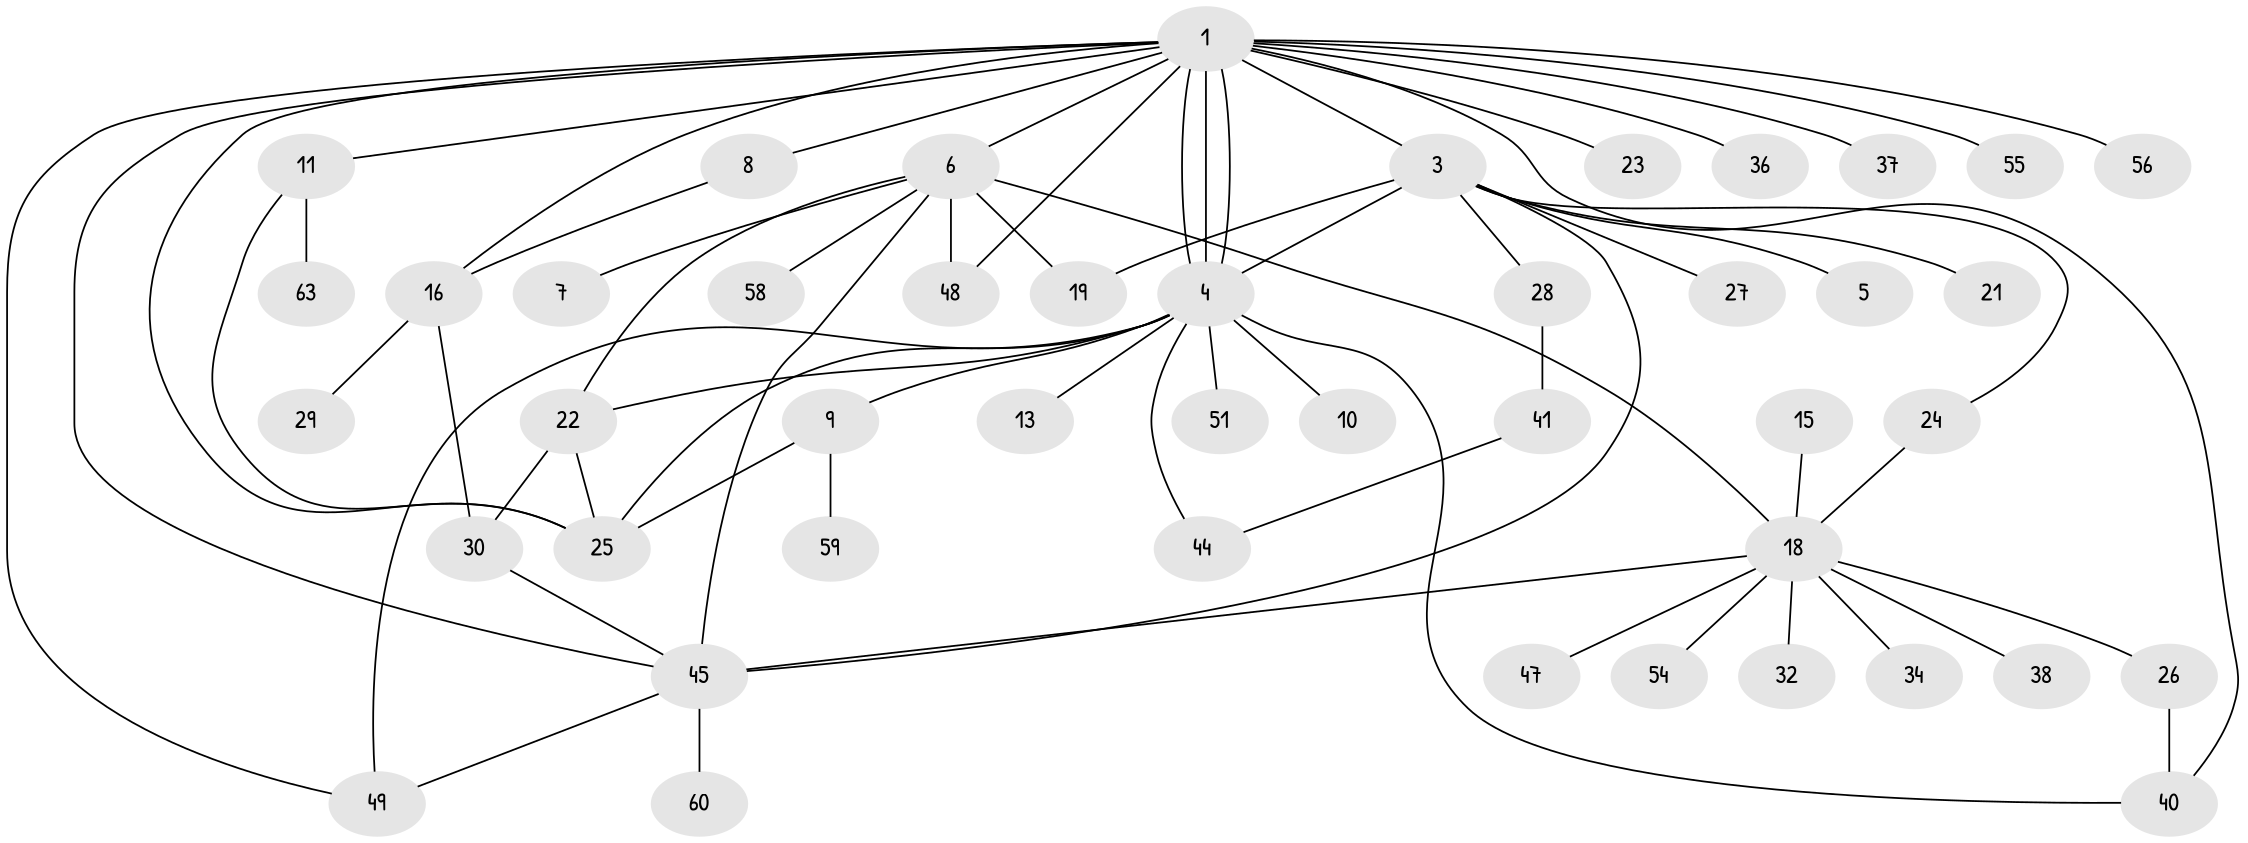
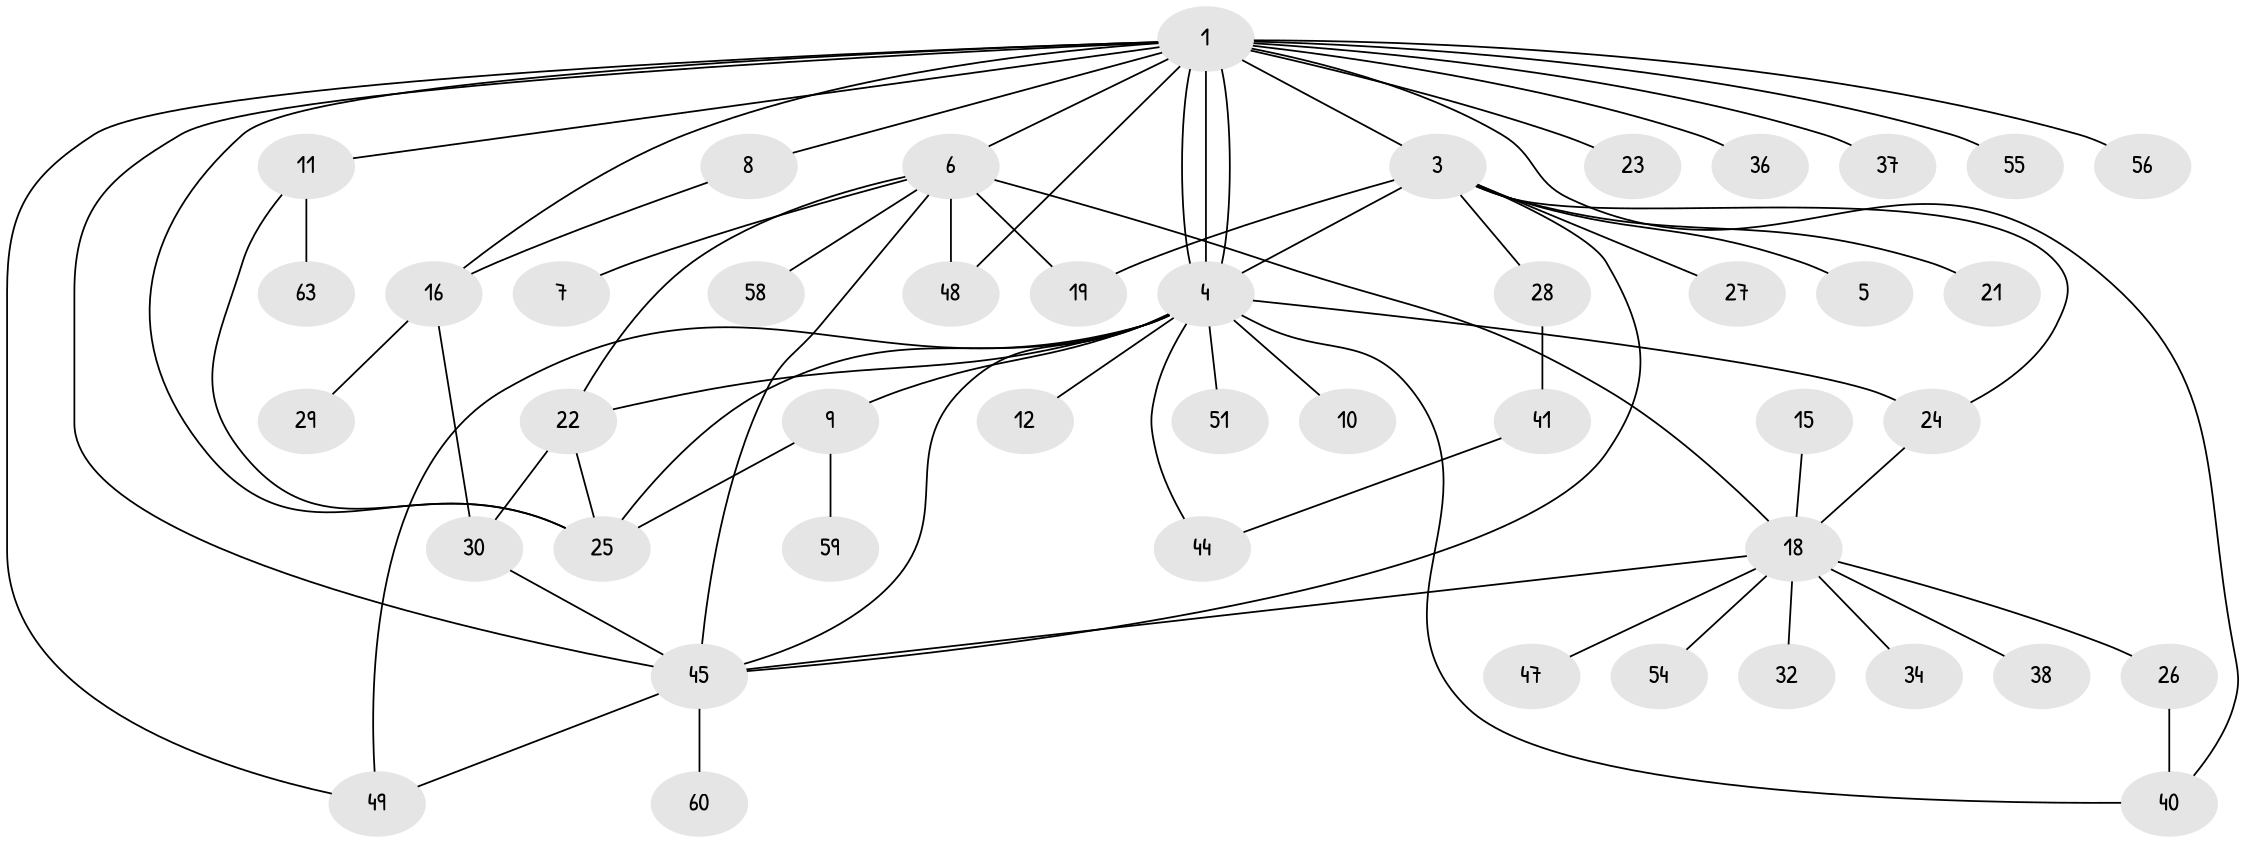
none -> (1577, 339)
(1025, 421) -> (1025, 421)
none -> (928, 459)
